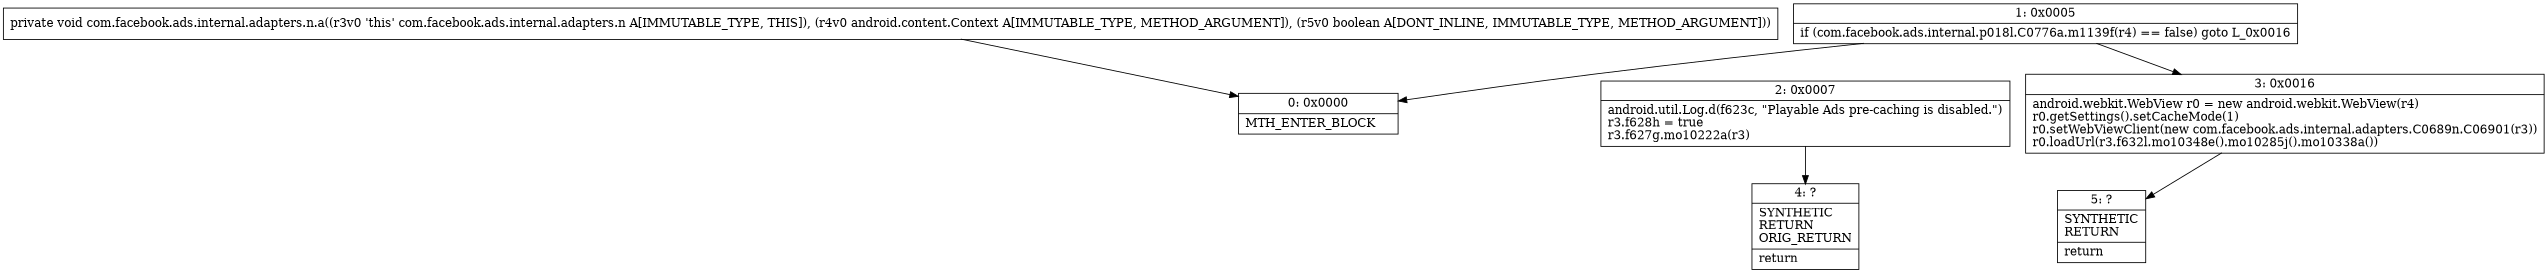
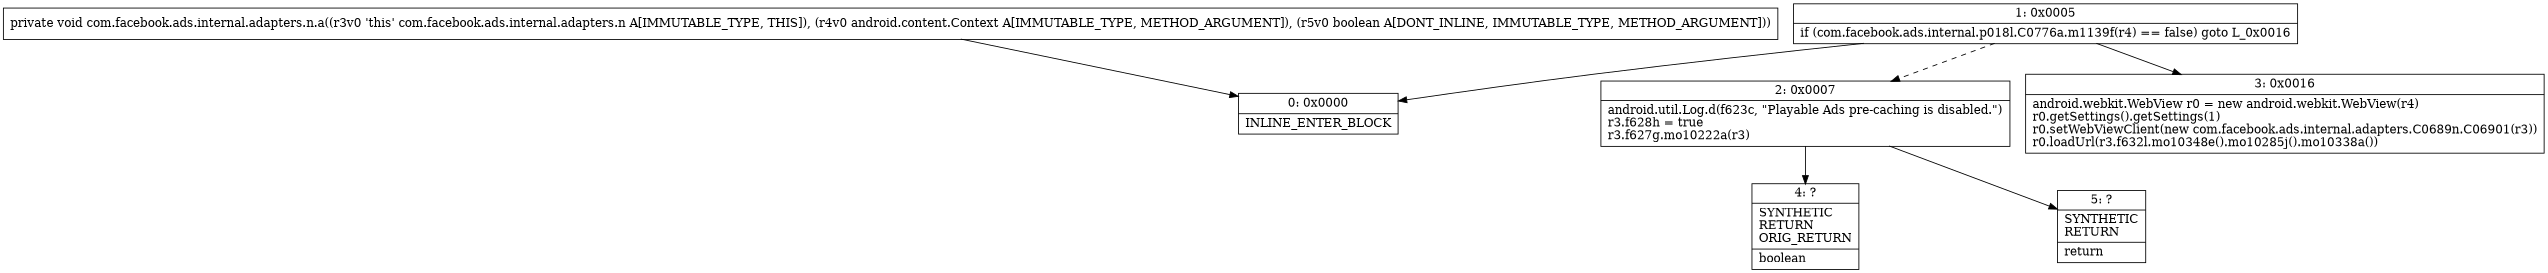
none -> (1947, 61)
(2136, 117) -> (2127, 117)
(1311, 123) -> (1318, 123)
(2188, 174) -> (1969, 176)
(1778, 259) -> (1783, 259)
